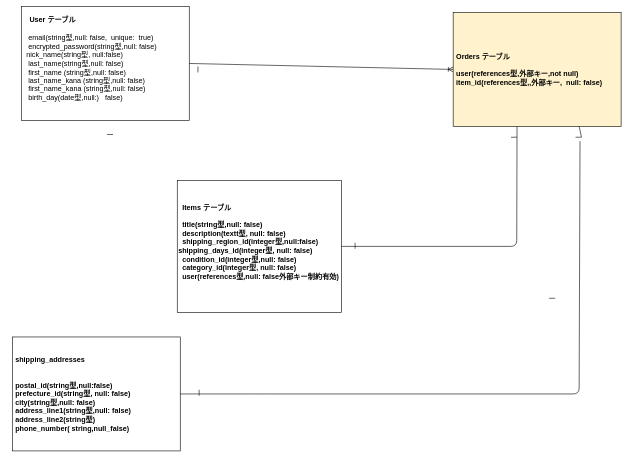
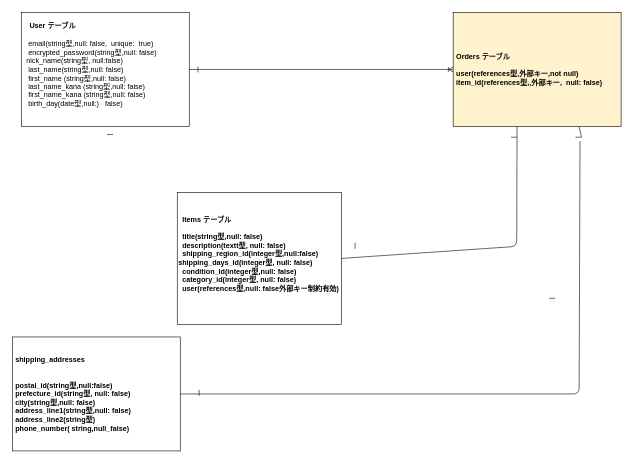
(105, 63) -> (105, 69)
(260, 246) -> (260, 258)
